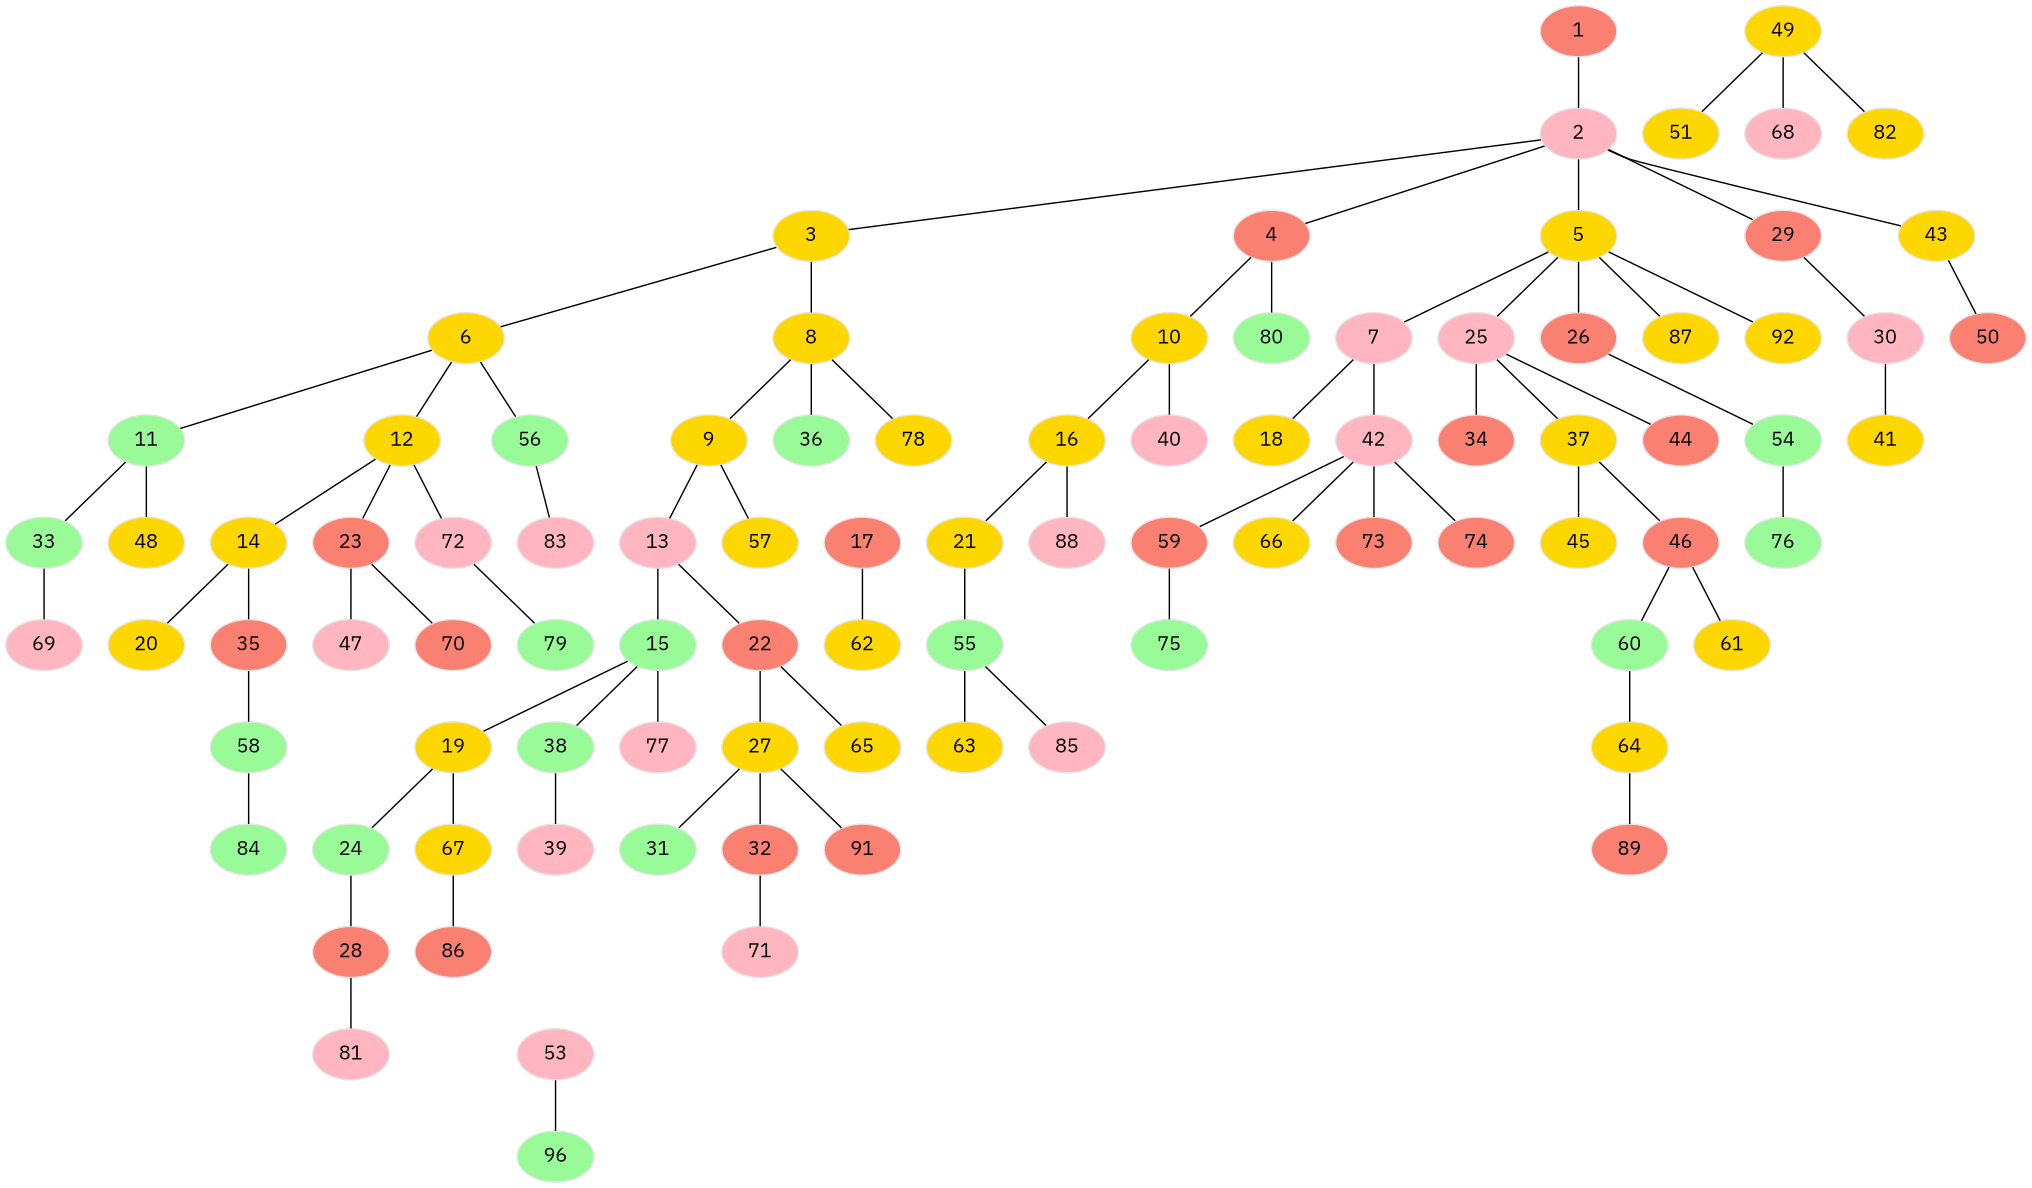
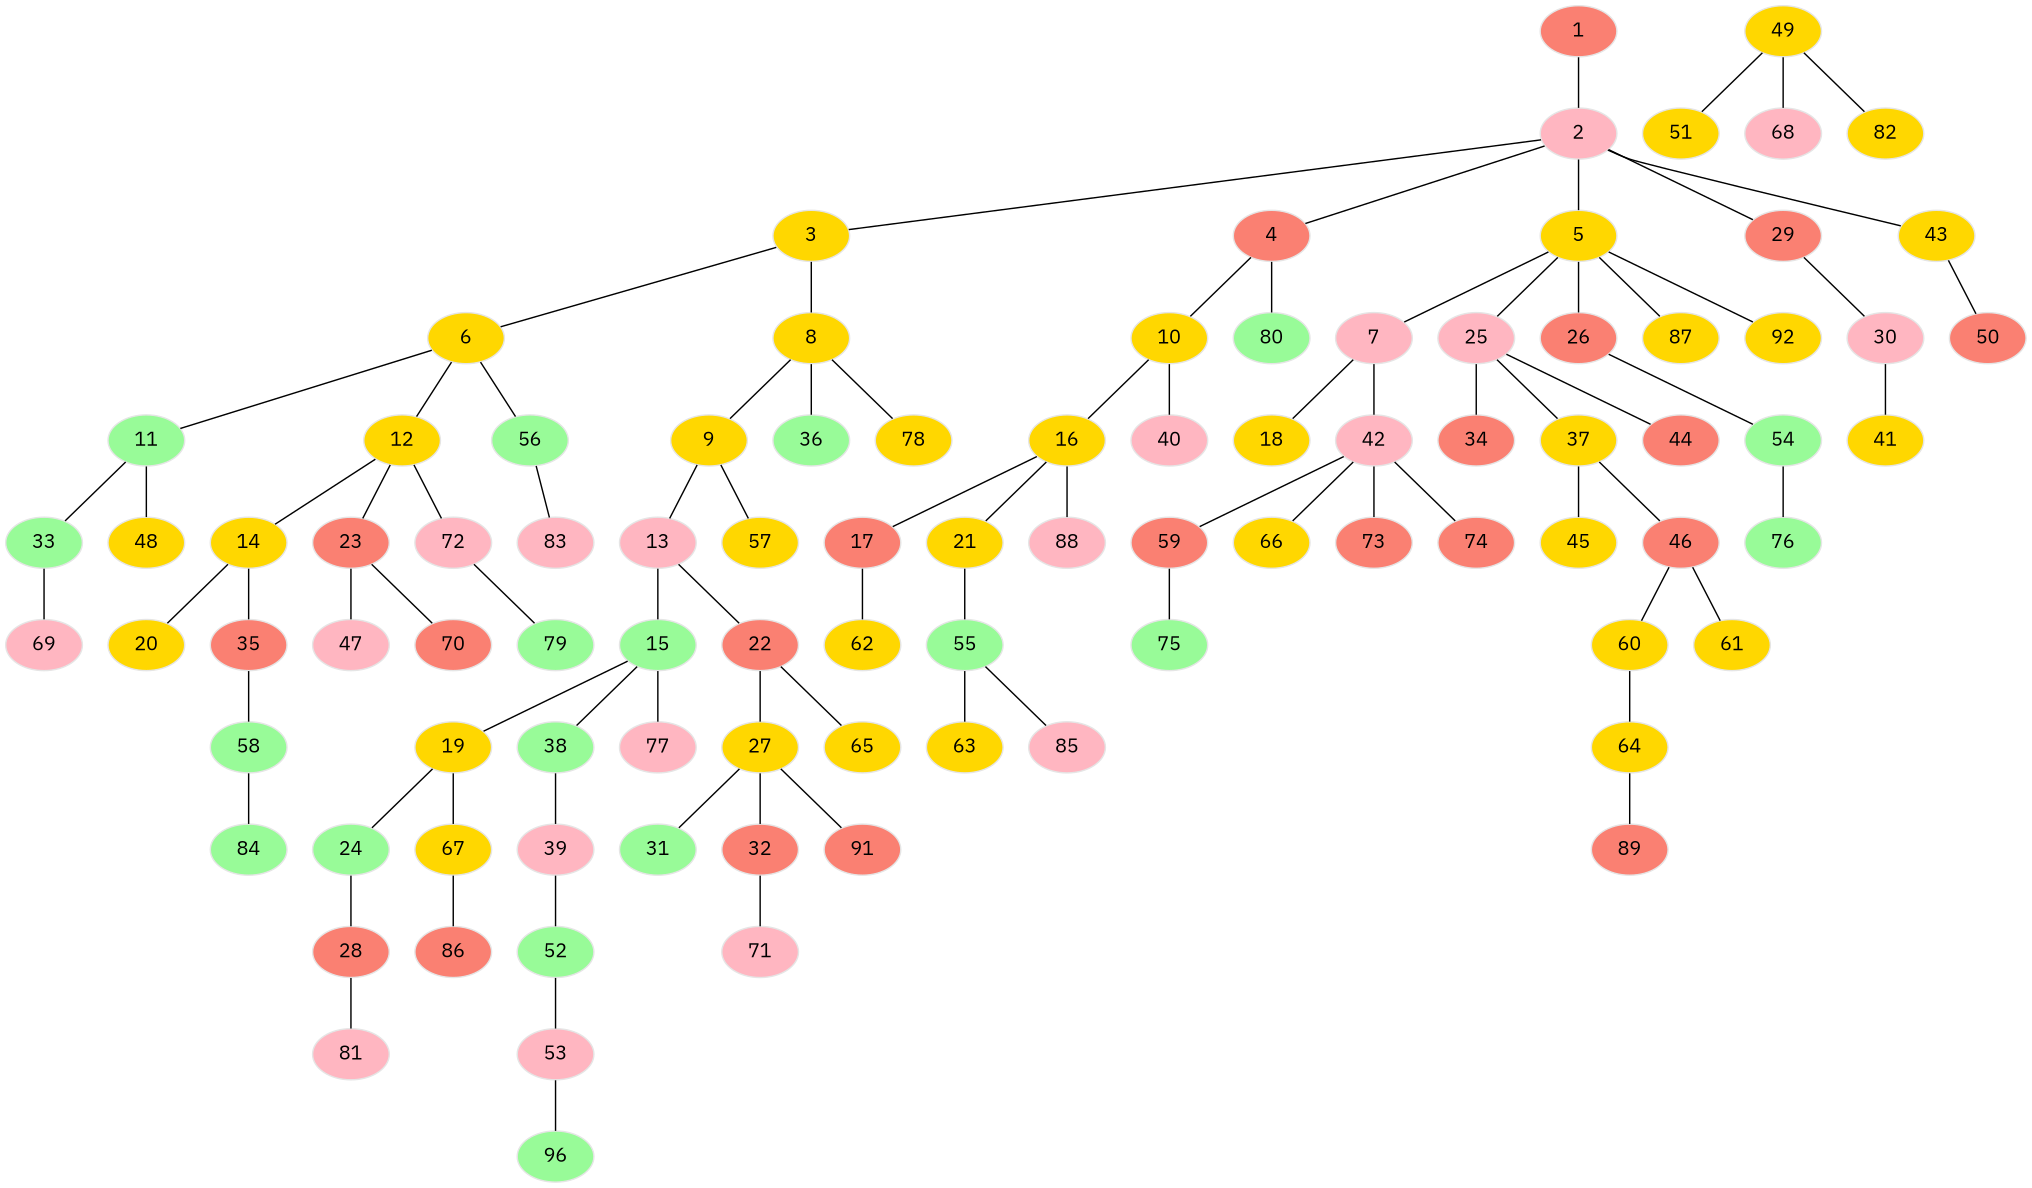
none -> (965, 492)
(1630, 645) -> (1630, 645)
none -> (556, 952)
